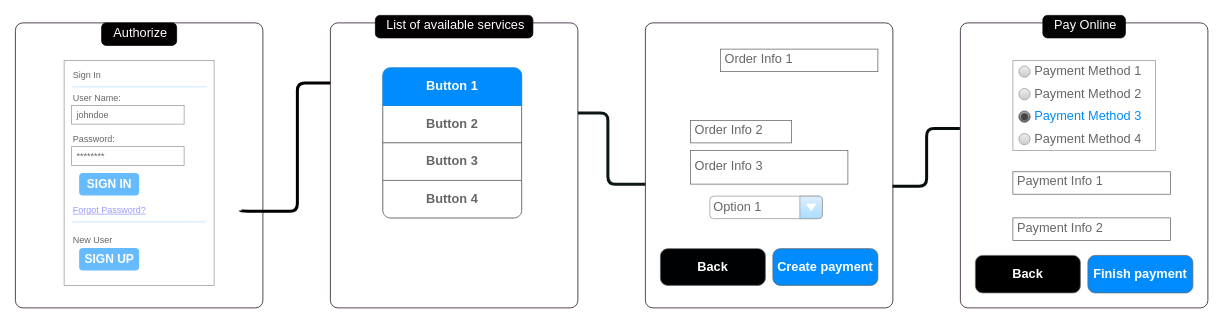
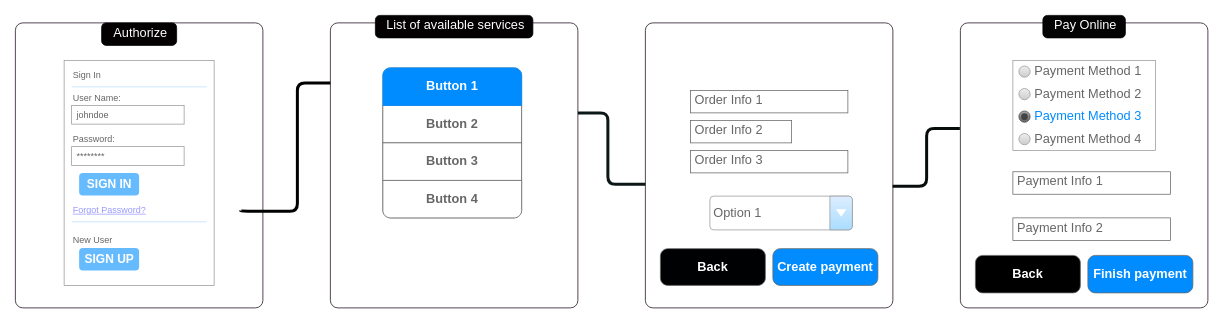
(799, 60) -> (769, 102)
(769, 167) -> (769, 162)
(766, 207) -> (781, 213)
